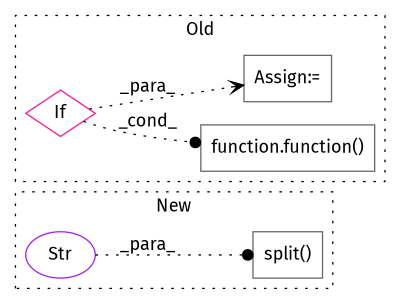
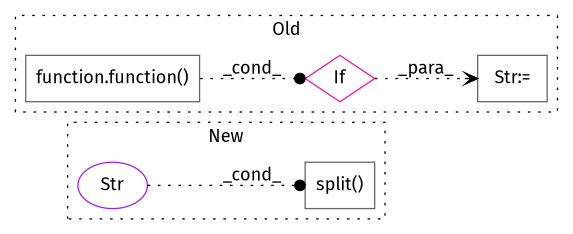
(288, 79) -> (512, 79)
(136, 135) -> (247, 79)
(148, 245) -> (252, 176)
